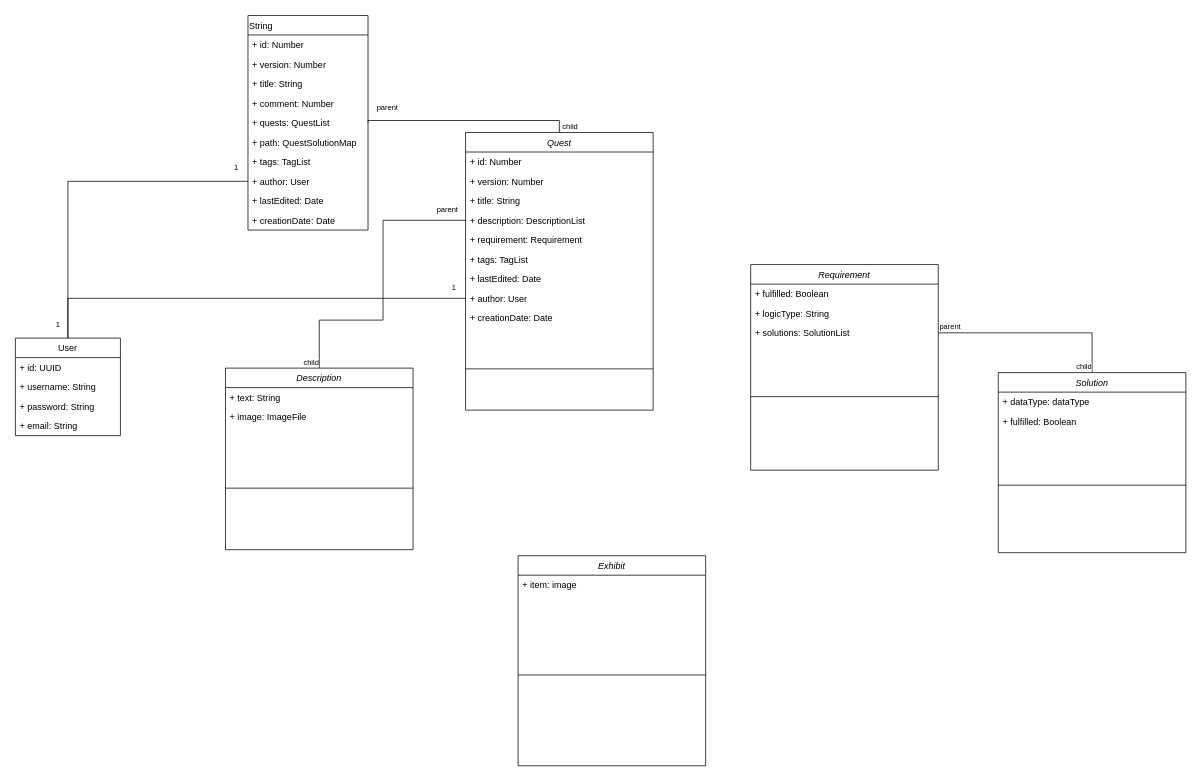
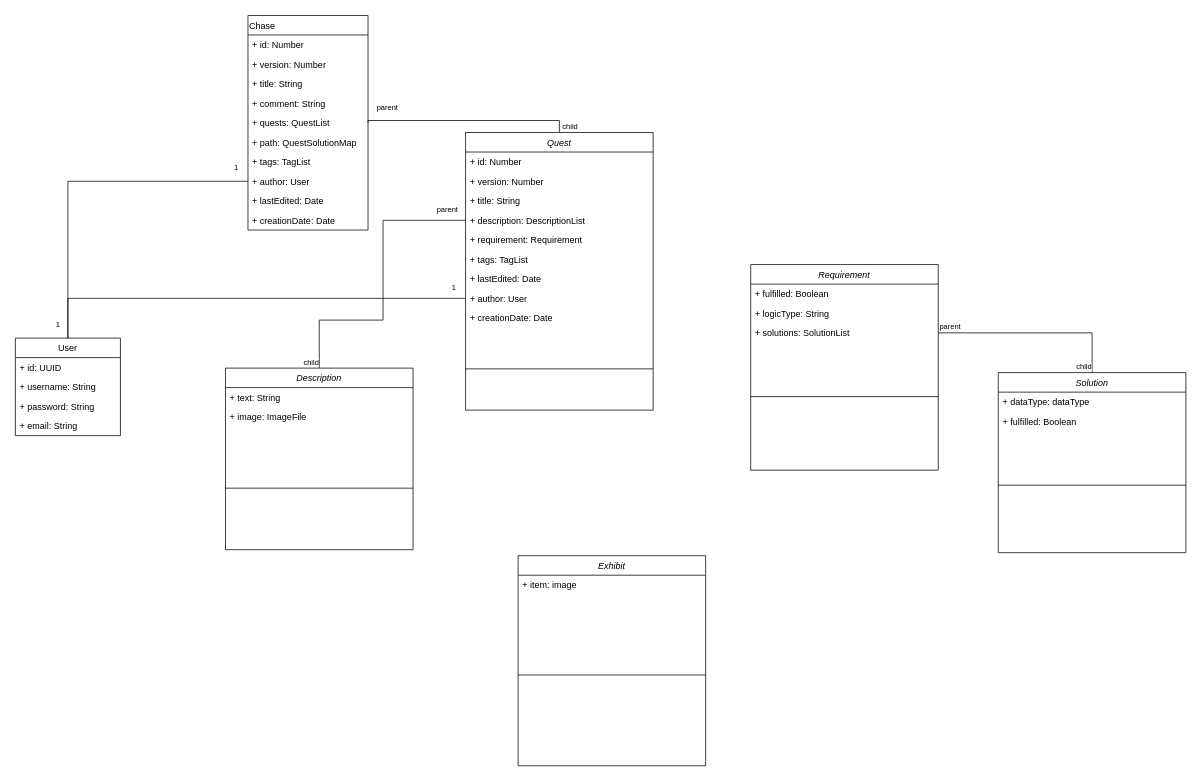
(263, 26) -> (262, 26)
(291, 104) -> (290, 104)
